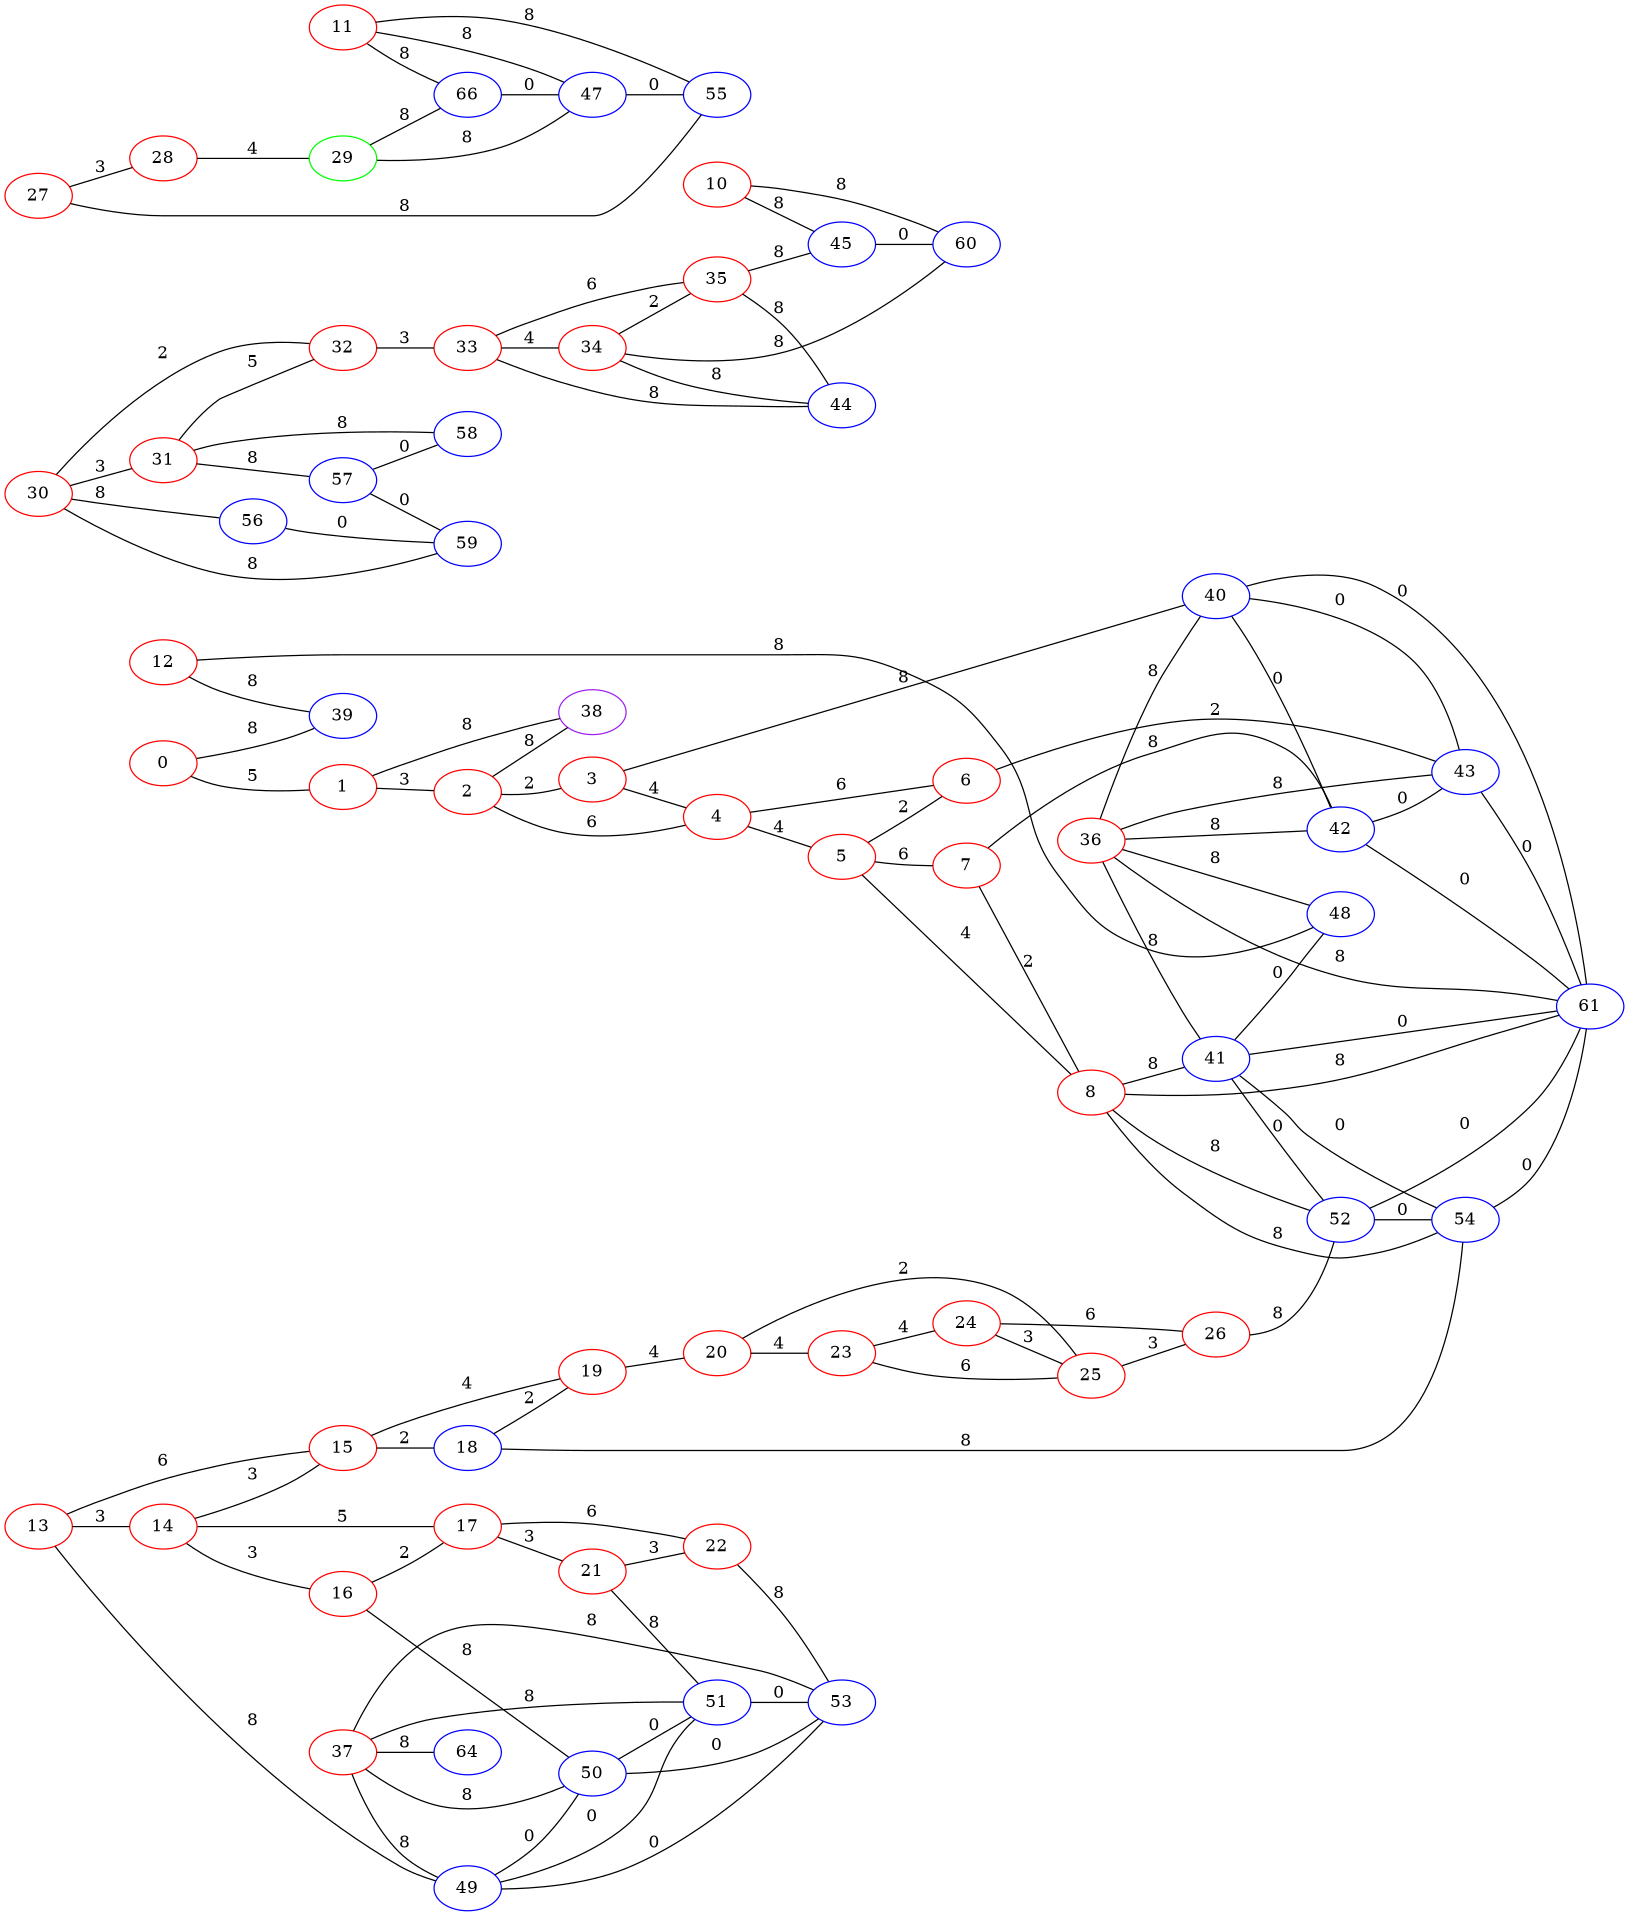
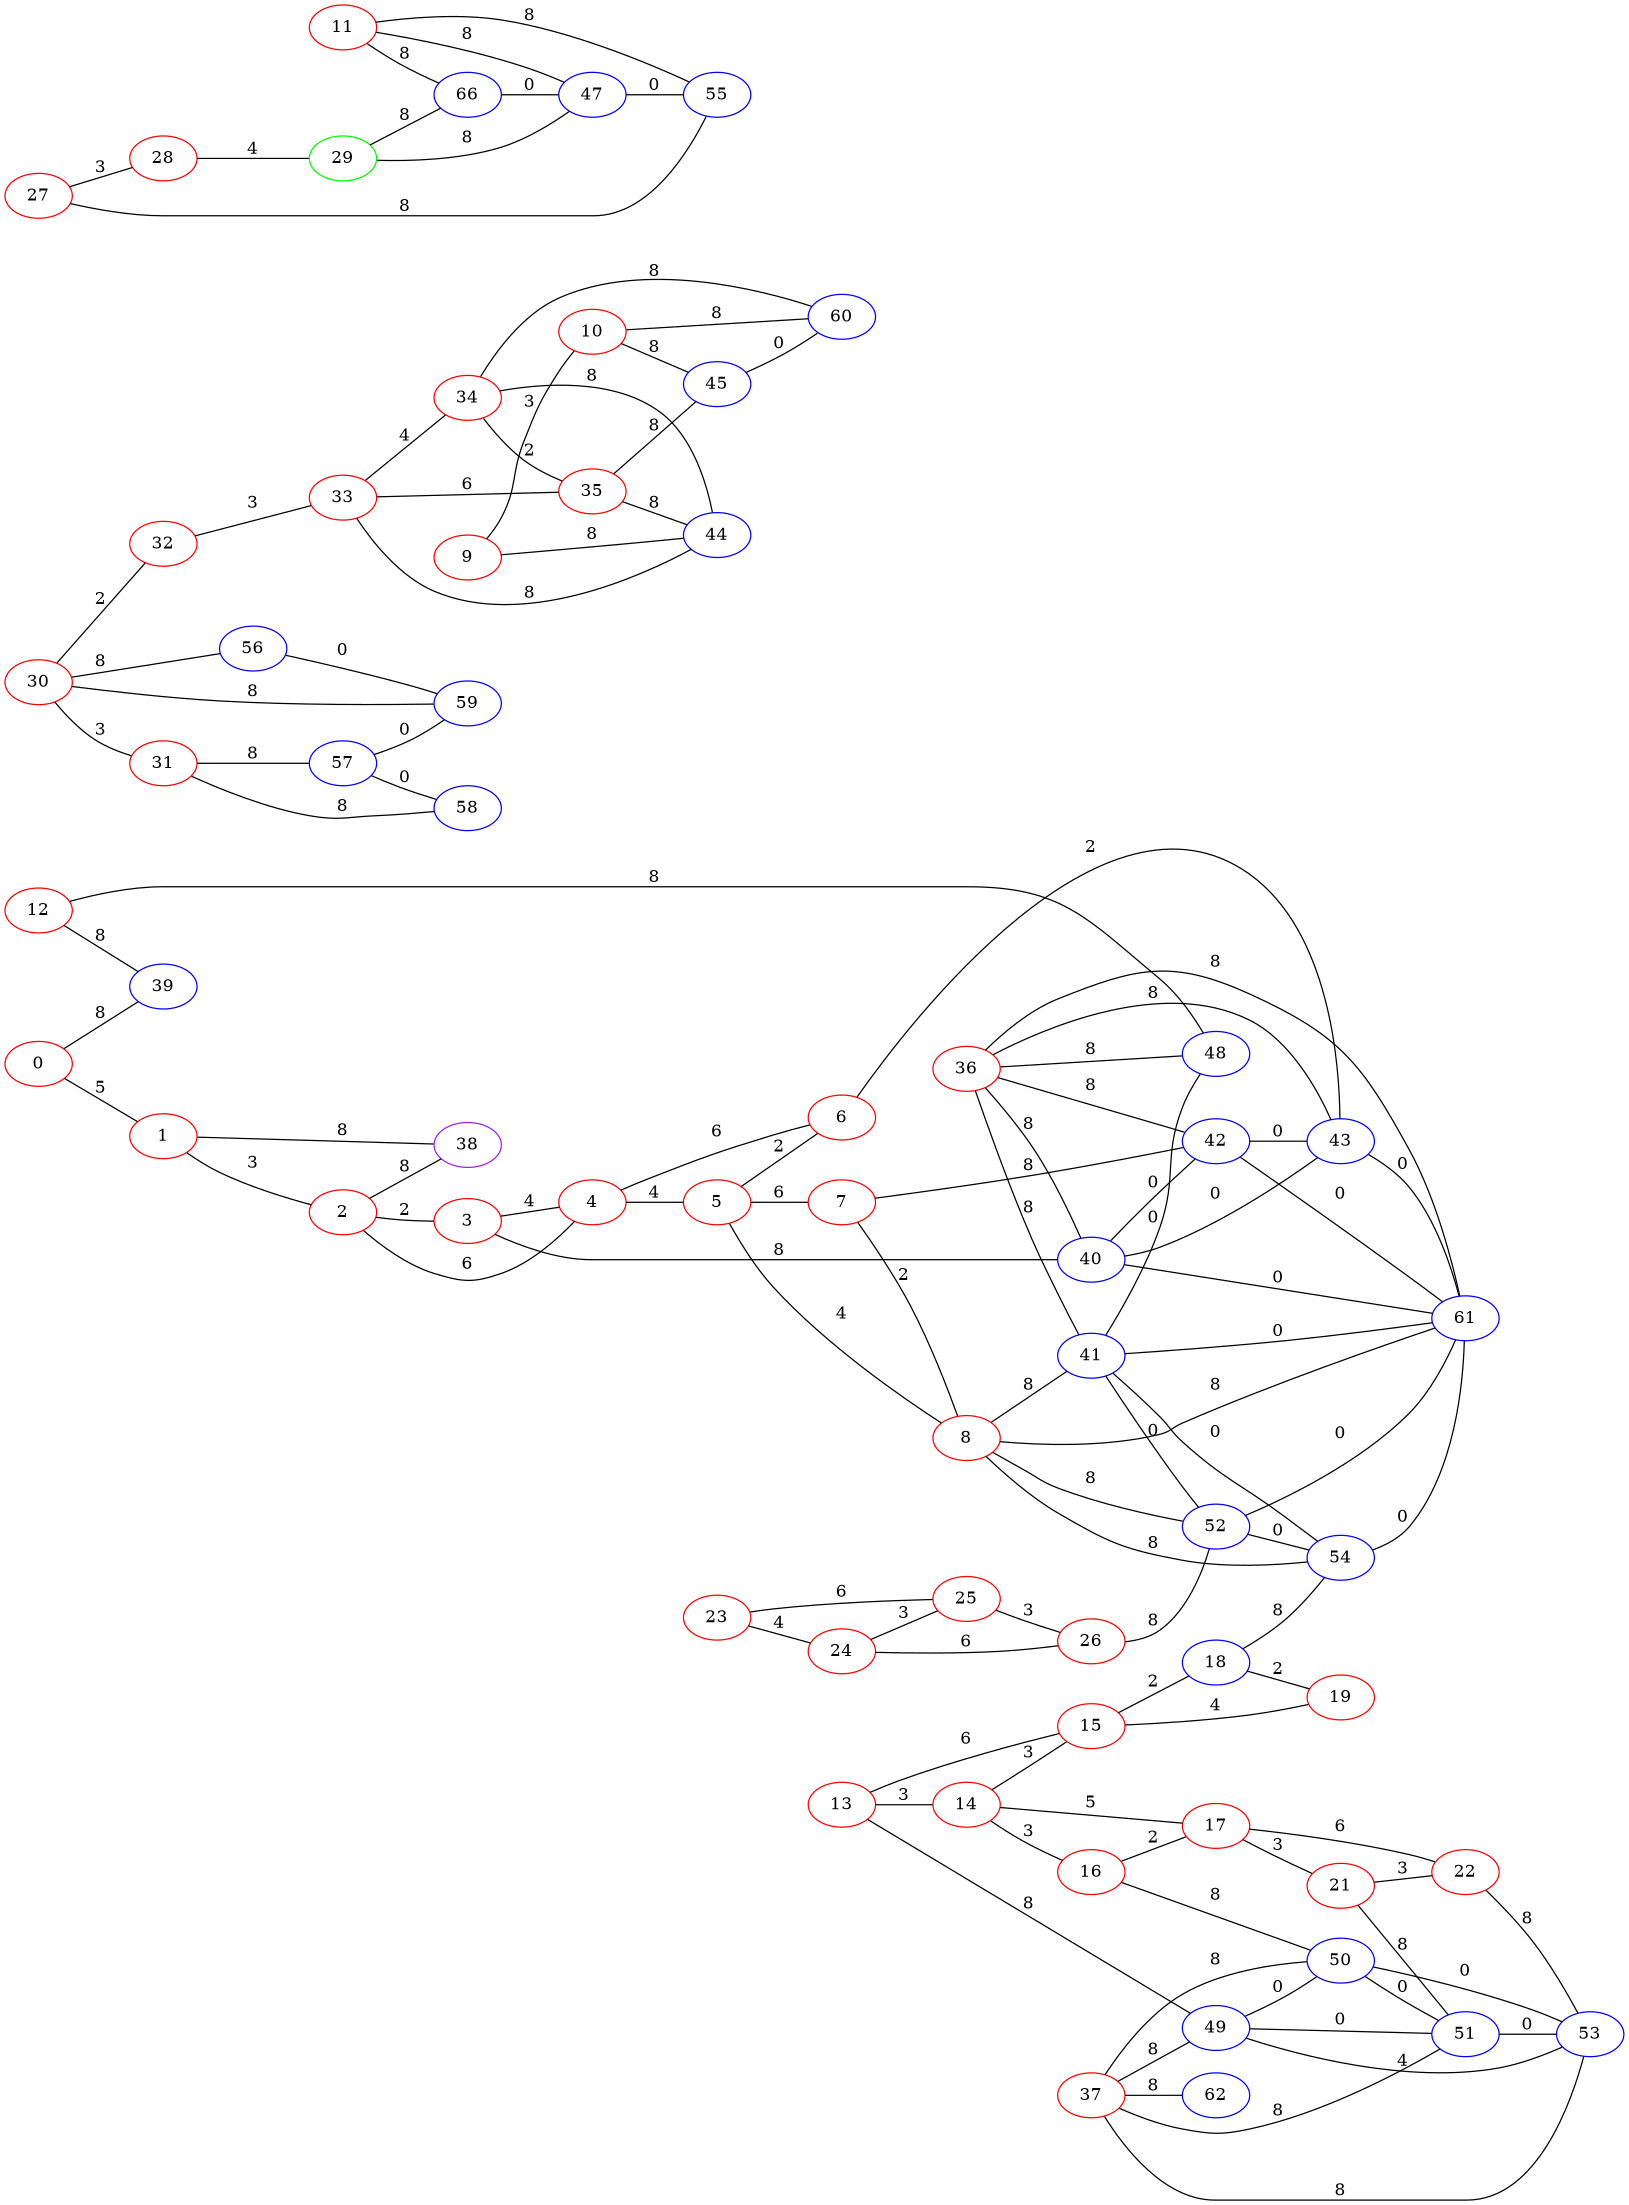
(240, 390) -> none
none -> (468, 558)
(717, 1353) -> none
(468, 1752) -> (1216, 2095)
(655, 1843) -> (1403, 2061)
